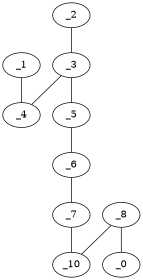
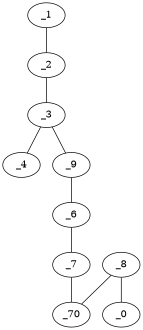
(21, 90) -> (46, 40)
(71, 115) -> (71, 165)
(71, 265) -> (71, 315)
